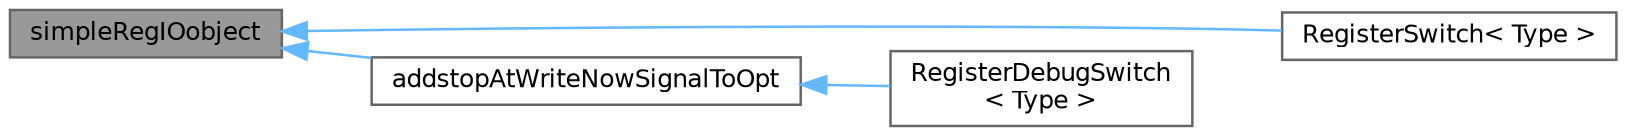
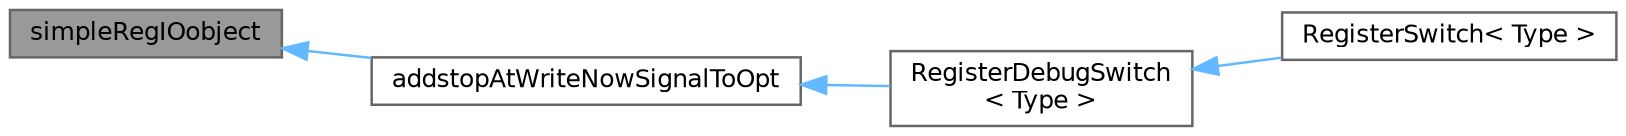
(795, 27) -> (1250, 62)
